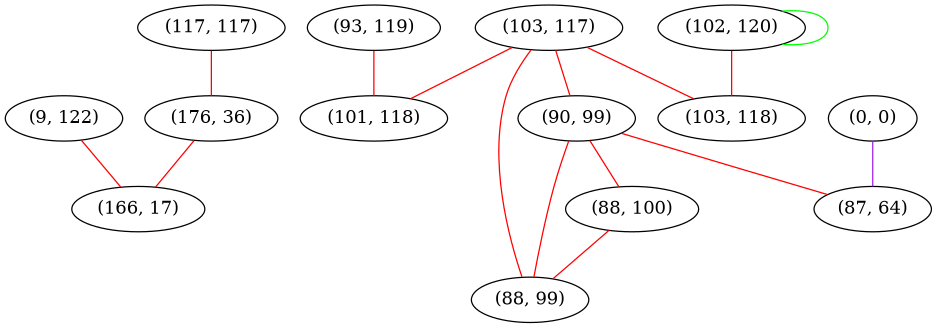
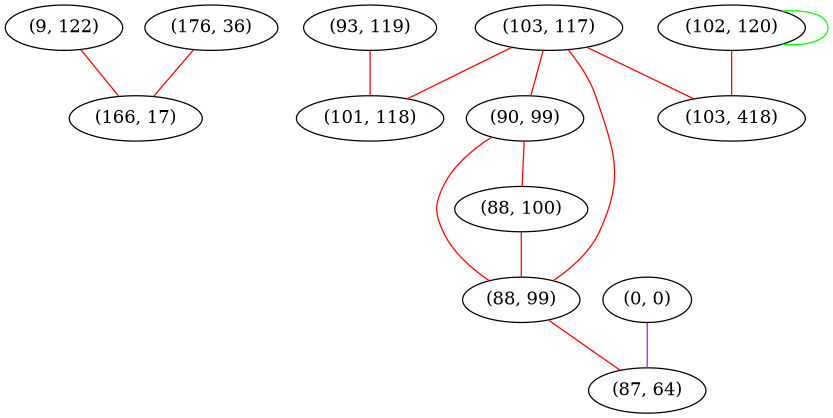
(211, 28) -> none
(732, 118) -> (732, 118)
(724, 164) -> (584, 345)
